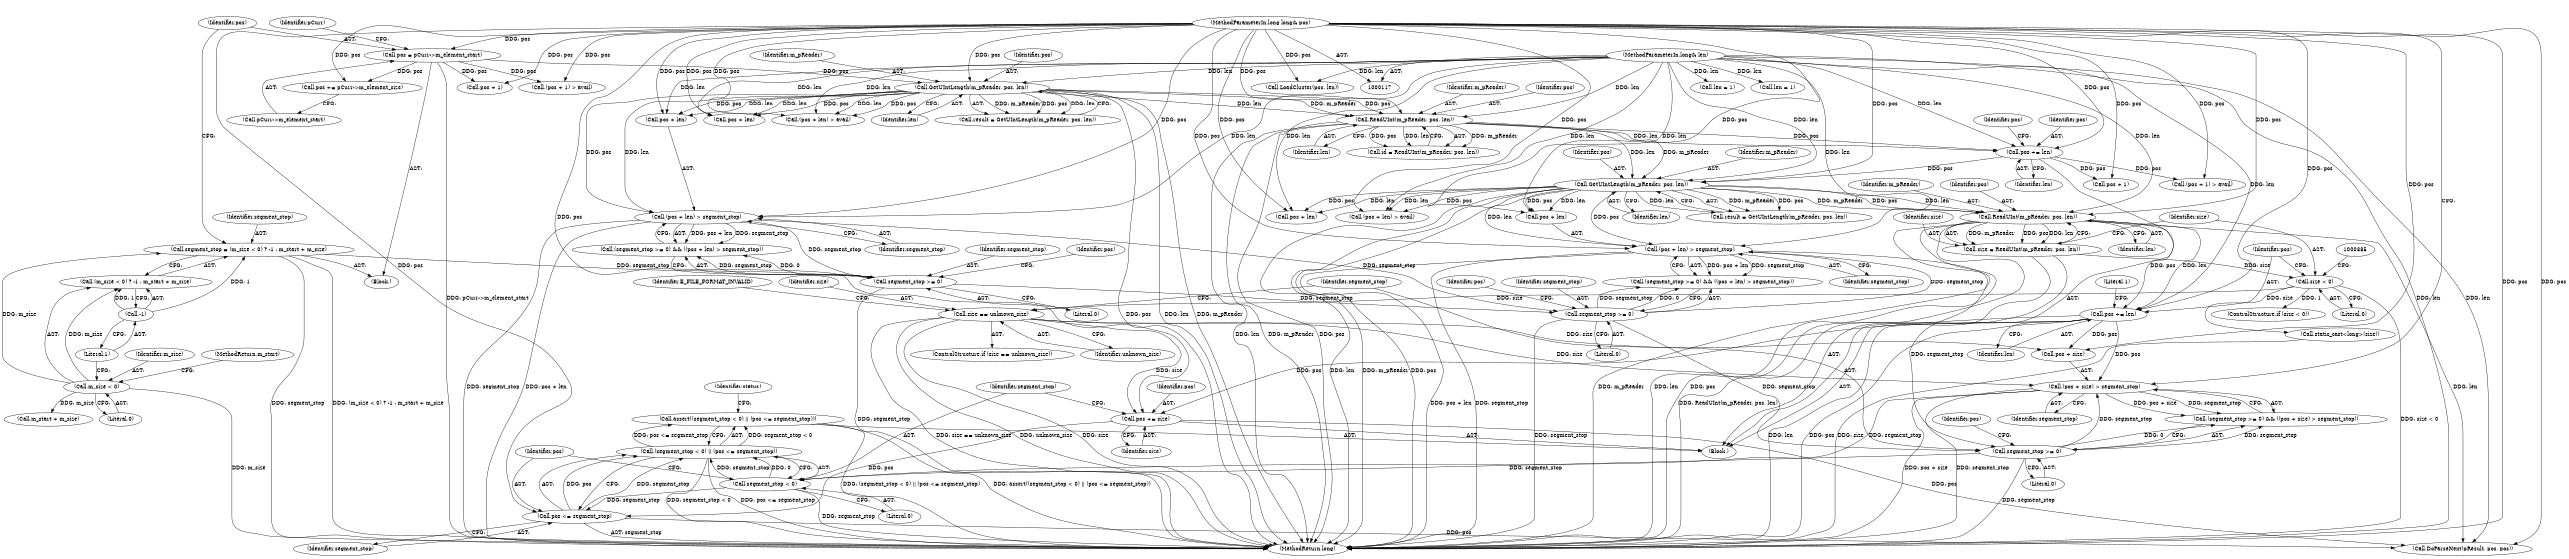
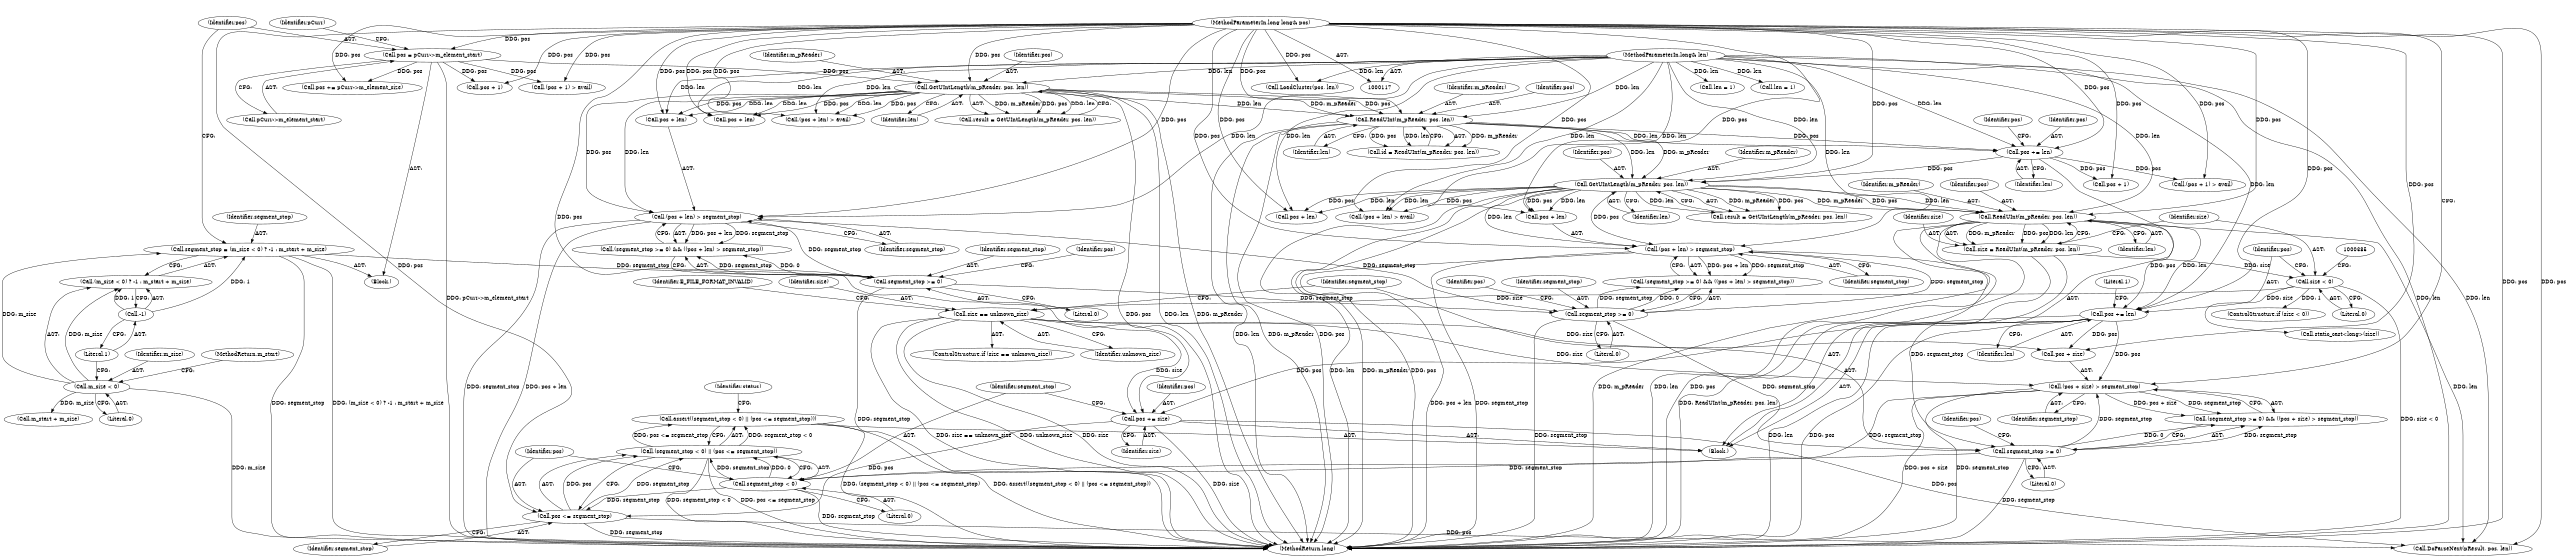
(320, 103) -> (289, 71)
(1835, 477) -> (1211, 488)
(636, 533) -> (636, 533)
(2463, 549) -> (2463, 549)
